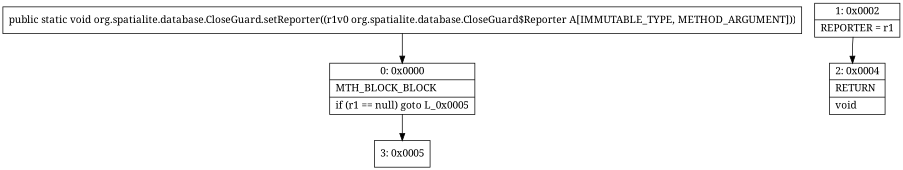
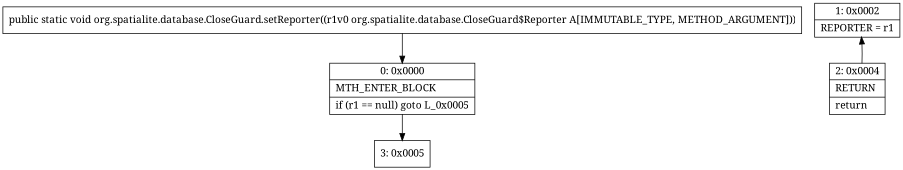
(853, 46) -> (862, 54)
(386, 88) -> (386, 88)
(846, 105) -> (852, 105)
